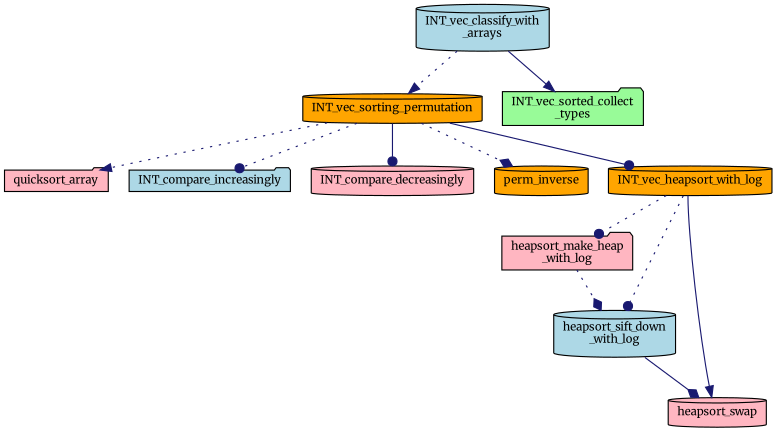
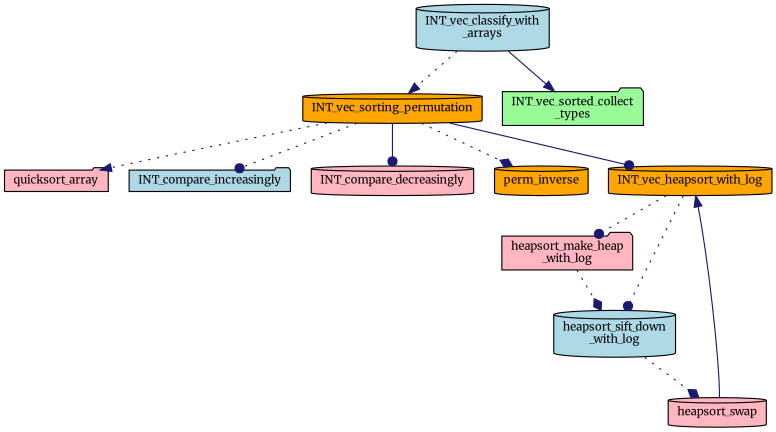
(696, 291) -> (712, 302)
(666, 373) -> (666, 373)
